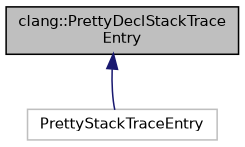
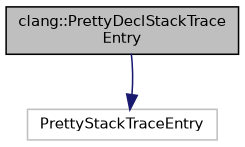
(112, 90) -> (133, 74)
